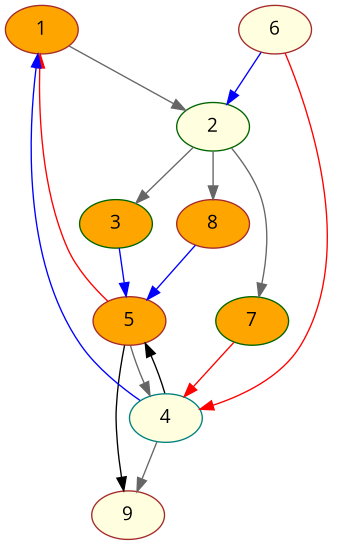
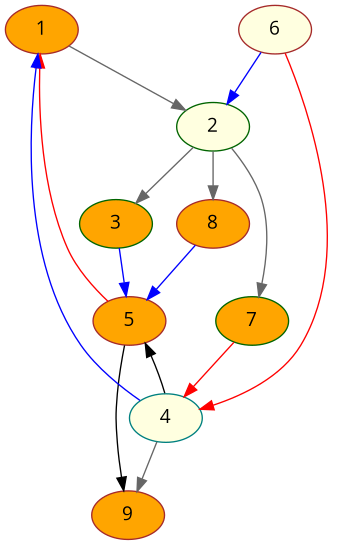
(137, 365) -> none
(128, 515) -> (128, 515)
